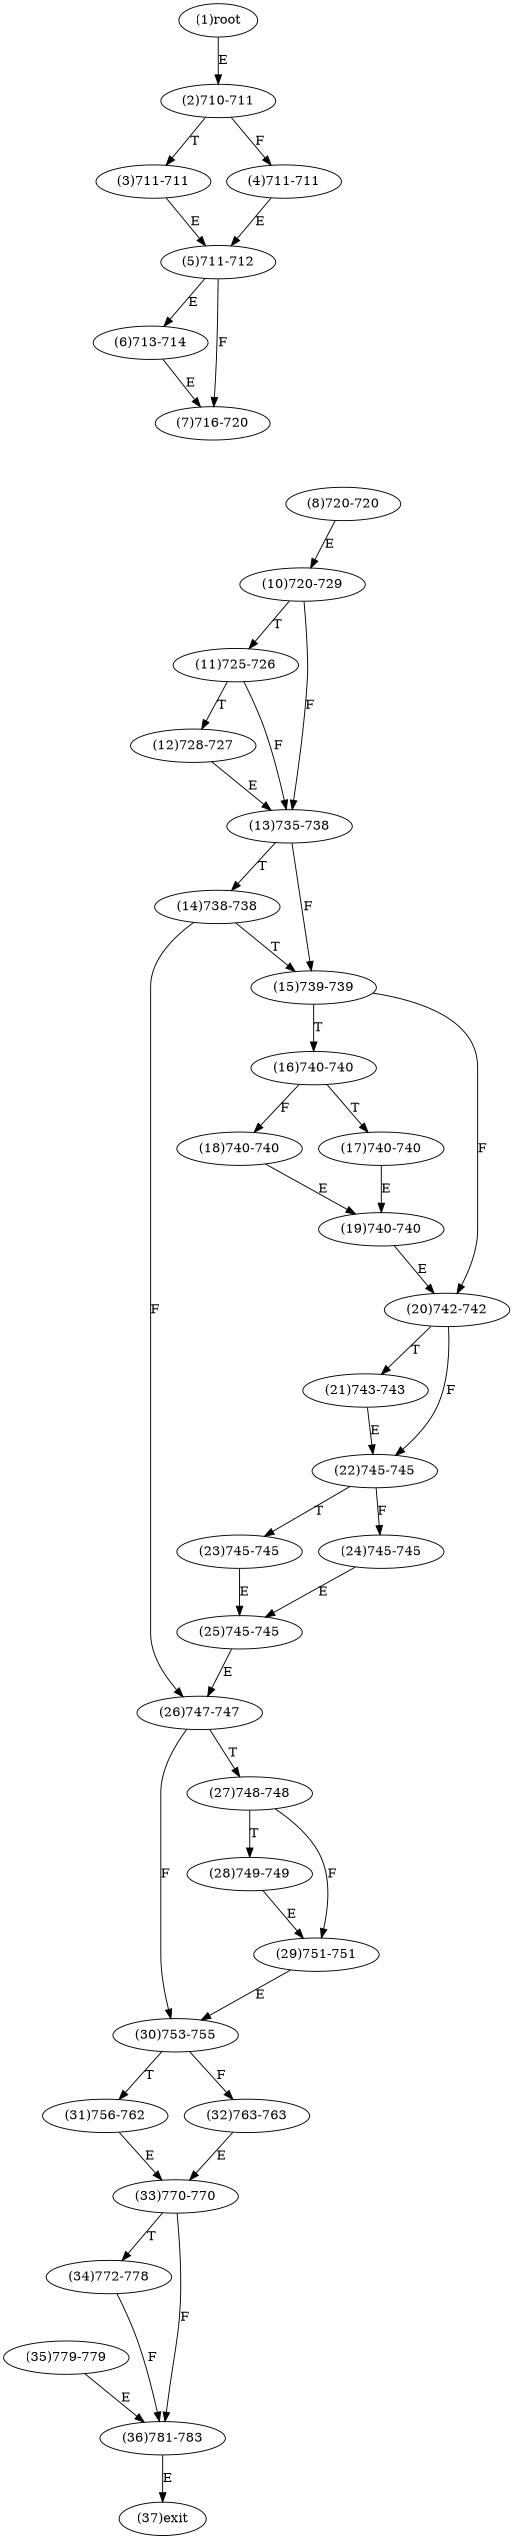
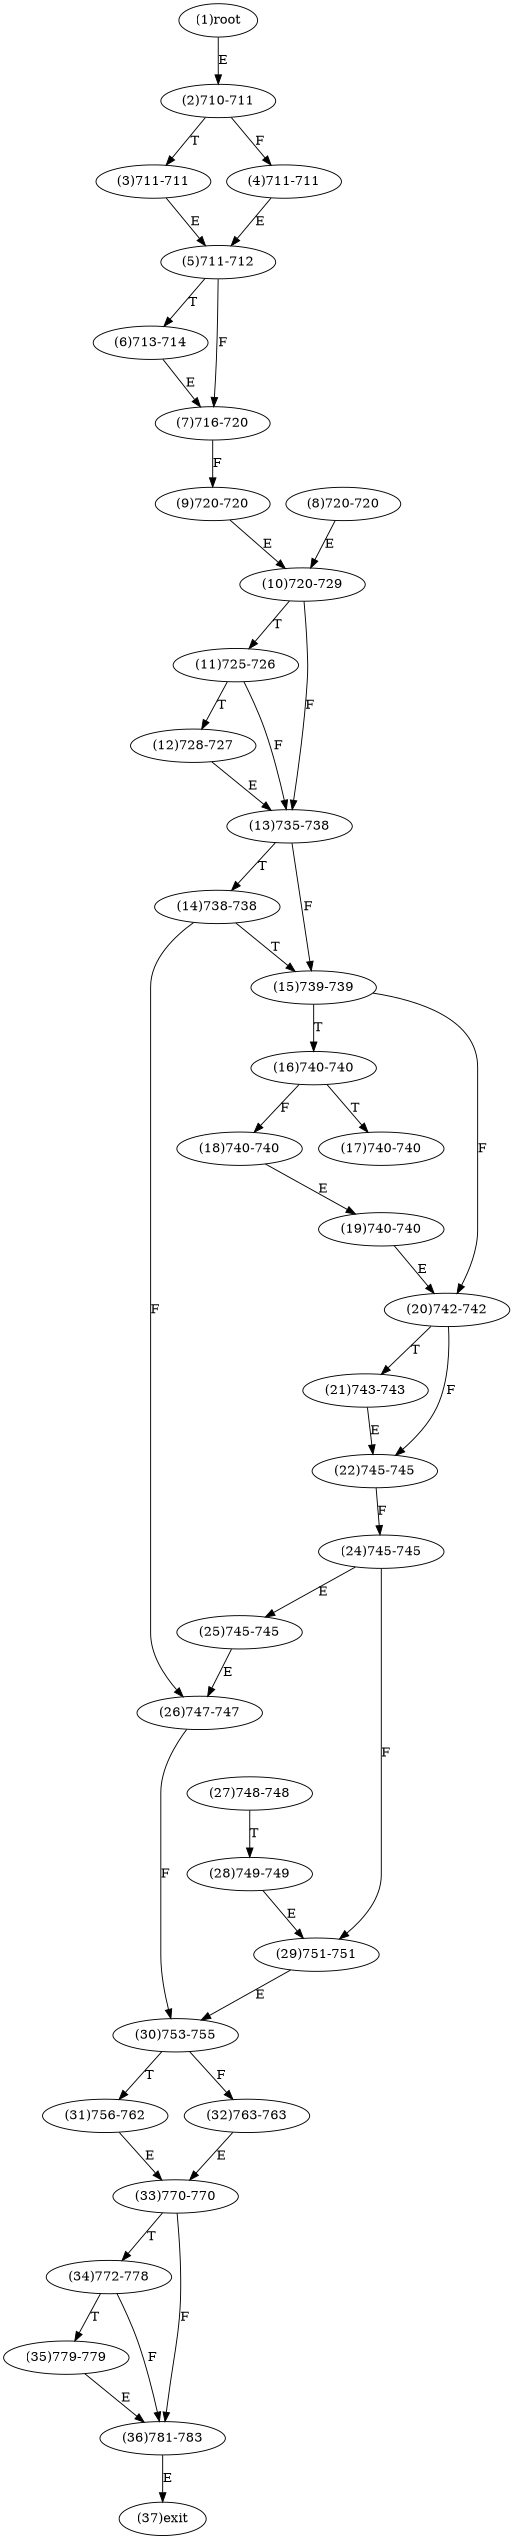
(193, 302) -> (193, 302)
none -> (213, 504)
(381, 1184) -> none
(240, 1552) -> none
(222, 1749) -> none
(322, 1860) -> (381, 1757)
none -> (90, 2313)
